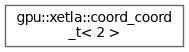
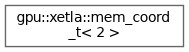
(94, 26) -> (94, 26)
